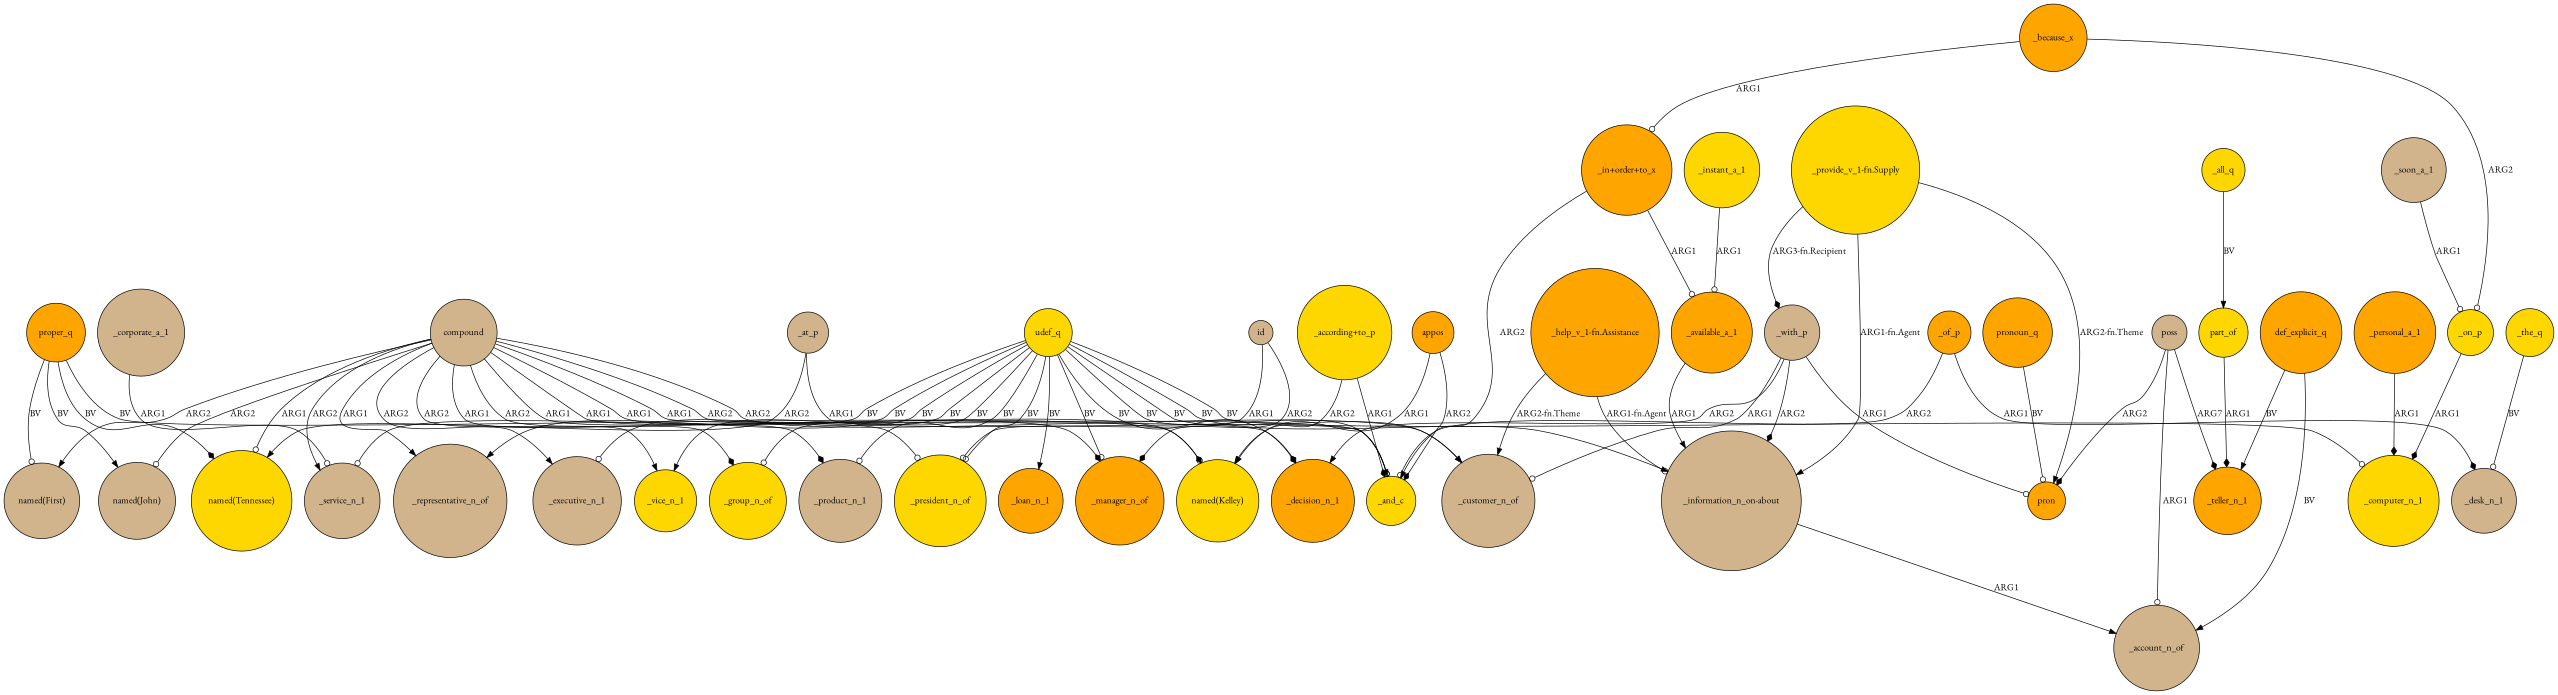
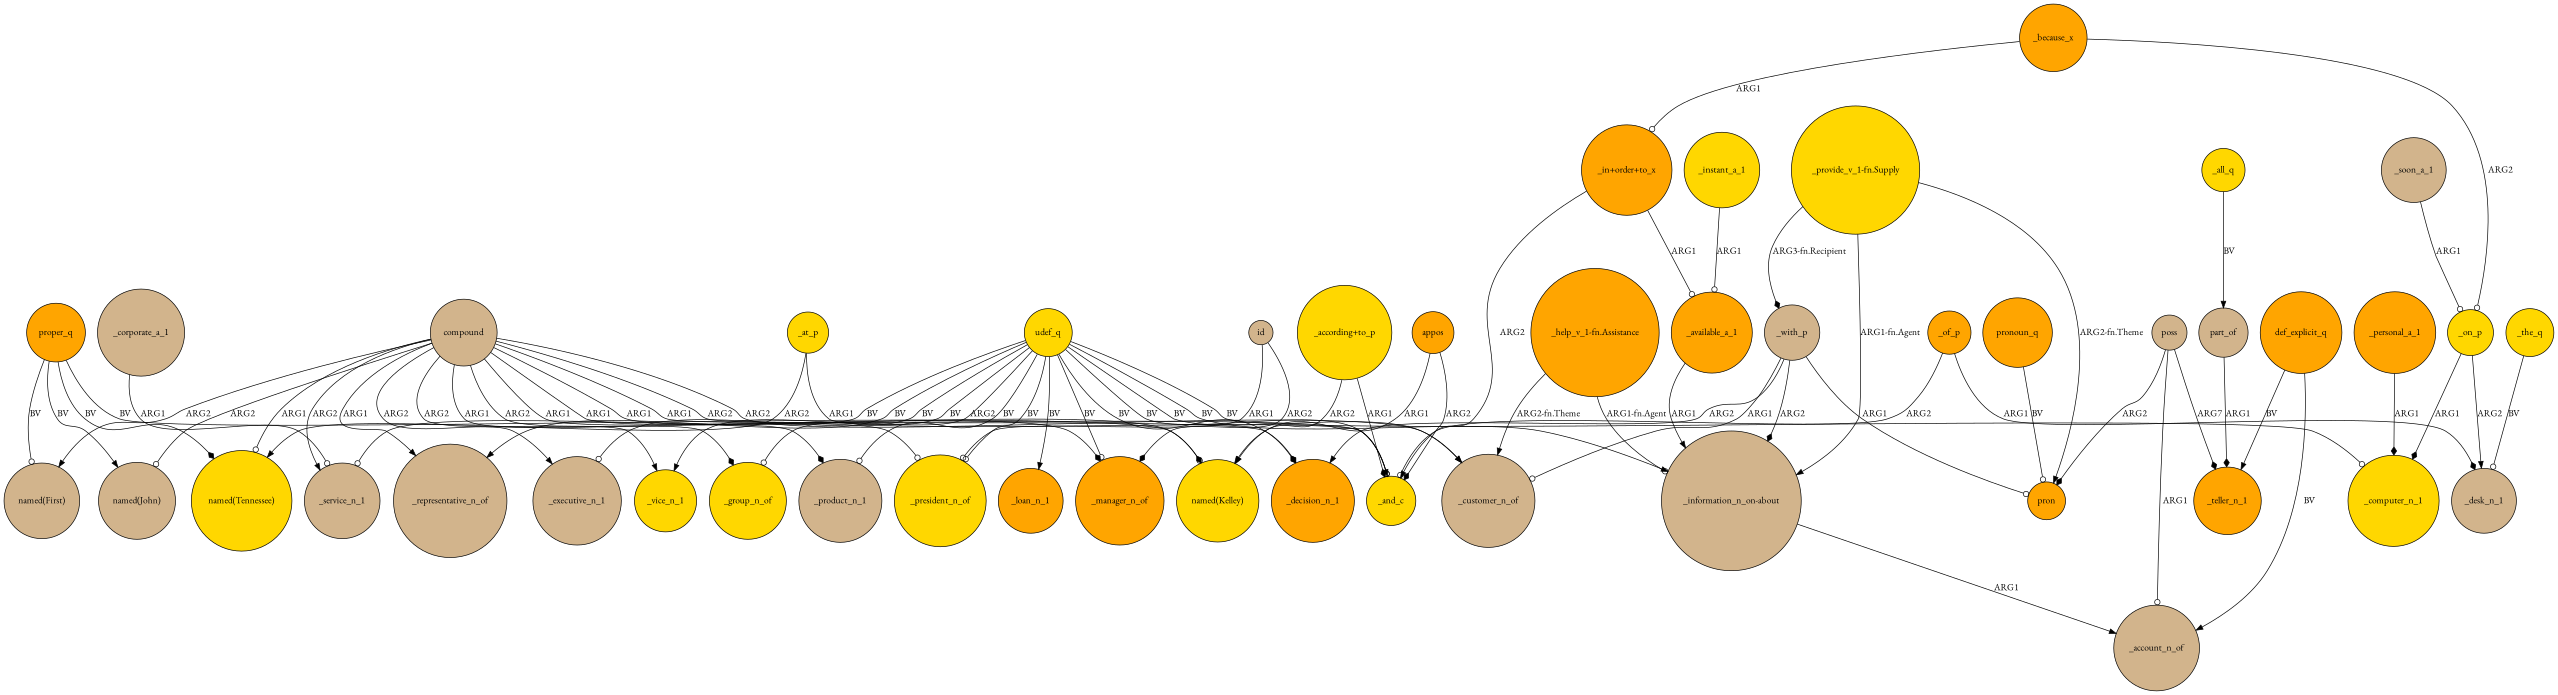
(808, 333) -> (808, 333)
(2223, 333) -> (2223, 333)
none -> (2477, 408)
(983, 414) -> (983, 414)
